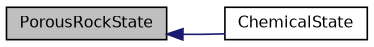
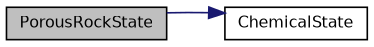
(204, 34) -> (188, 13)
